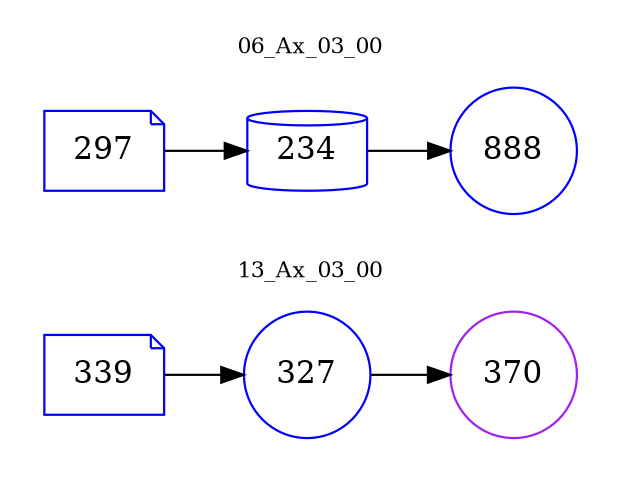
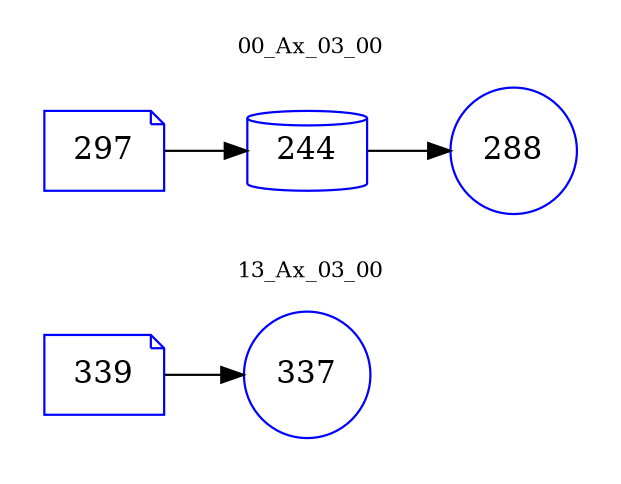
(311, 48) -> (311, 48)
(307, 151) -> (307, 151)
(514, 151) -> (514, 151)
(307, 375) -> (307, 375)
(514, 375) -> none
